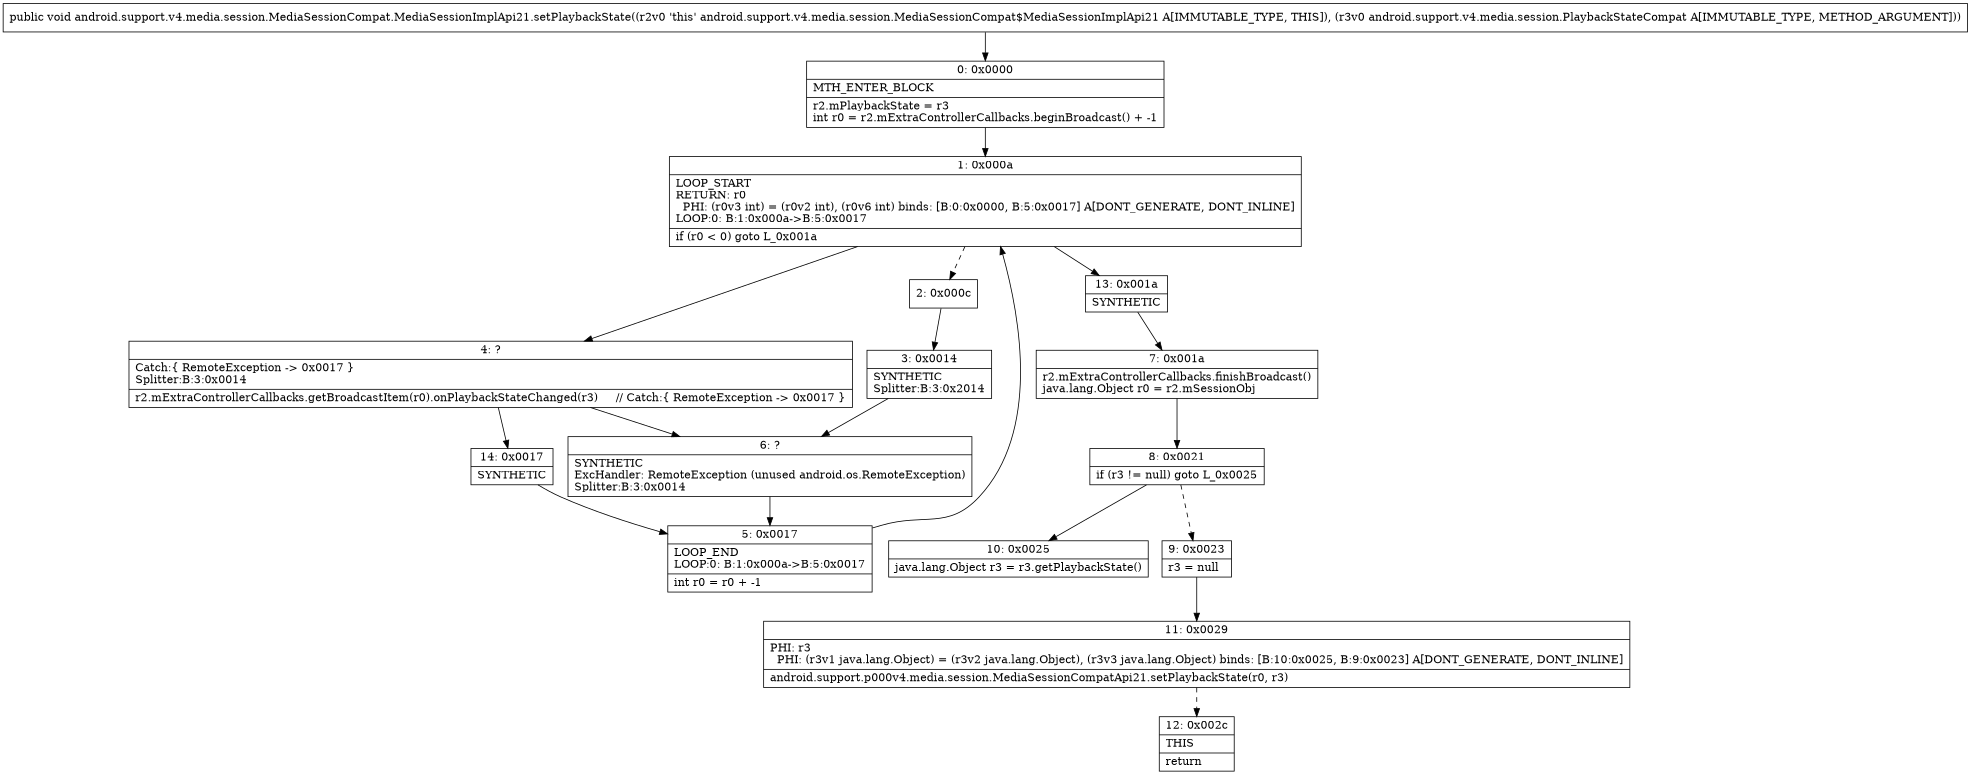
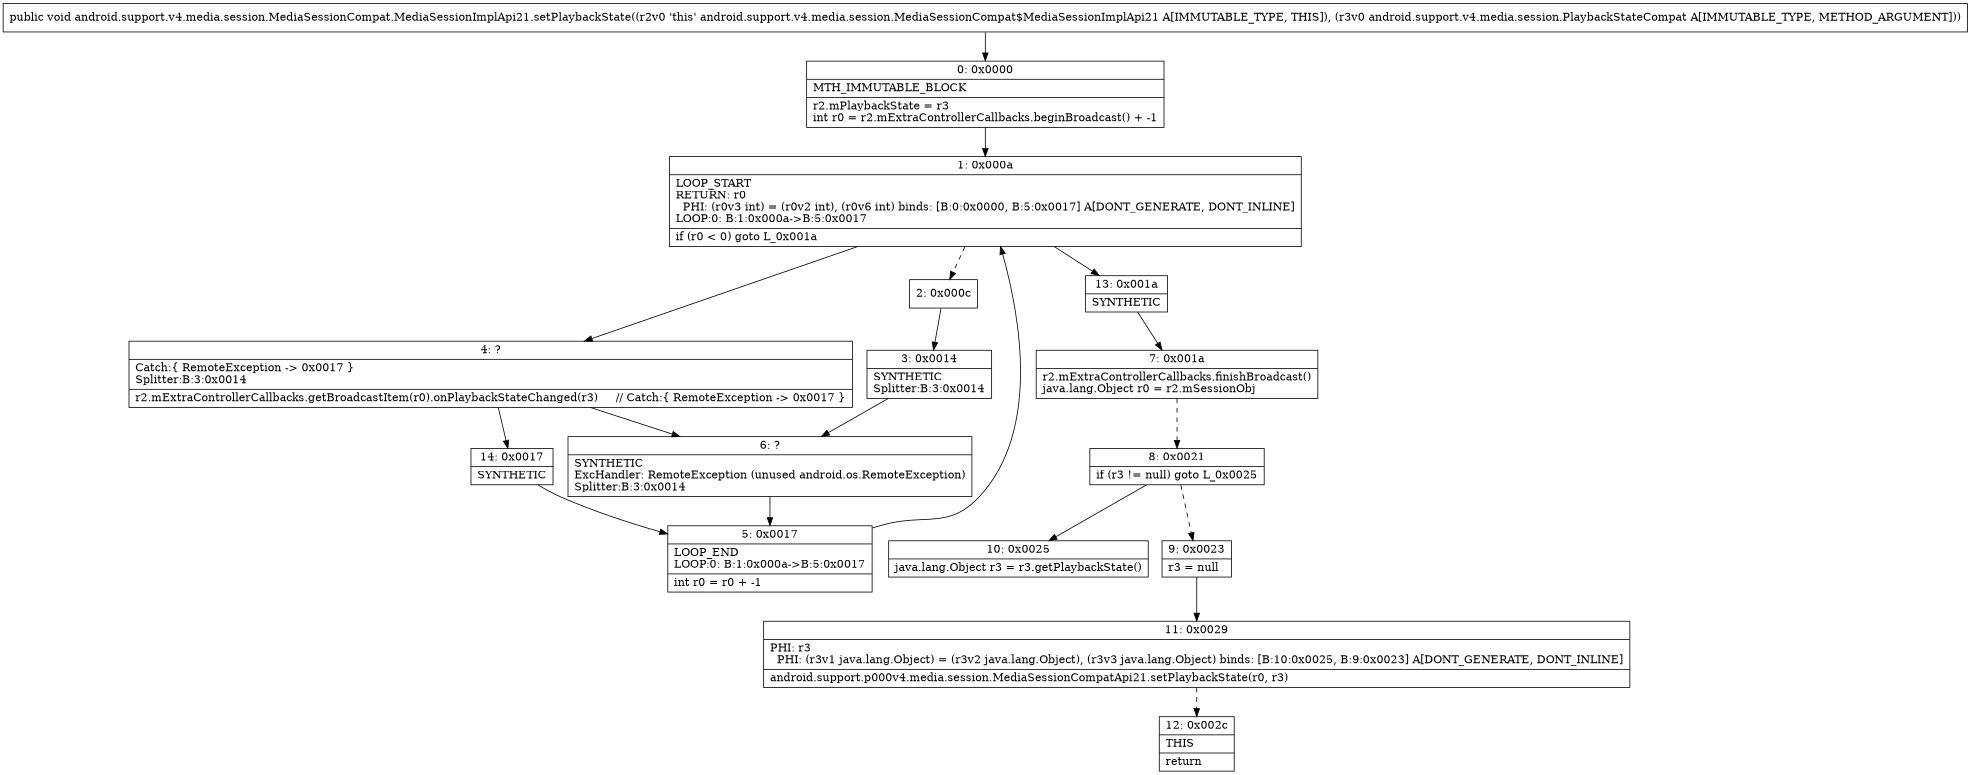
(874, 88) -> (890, 88)
(929, 389) -> (929, 389)
(1177, 419) -> (1177, 419)
